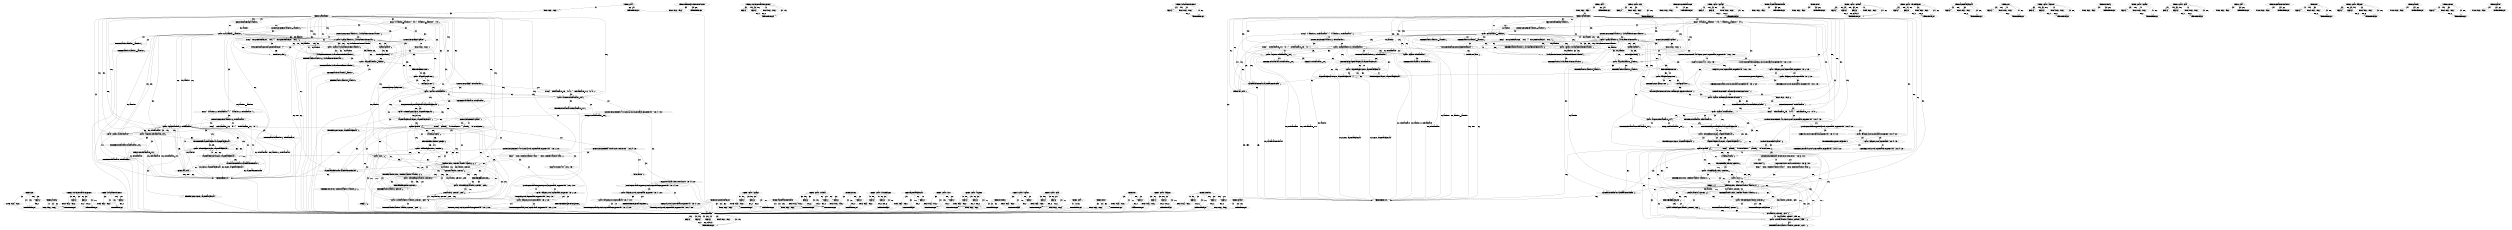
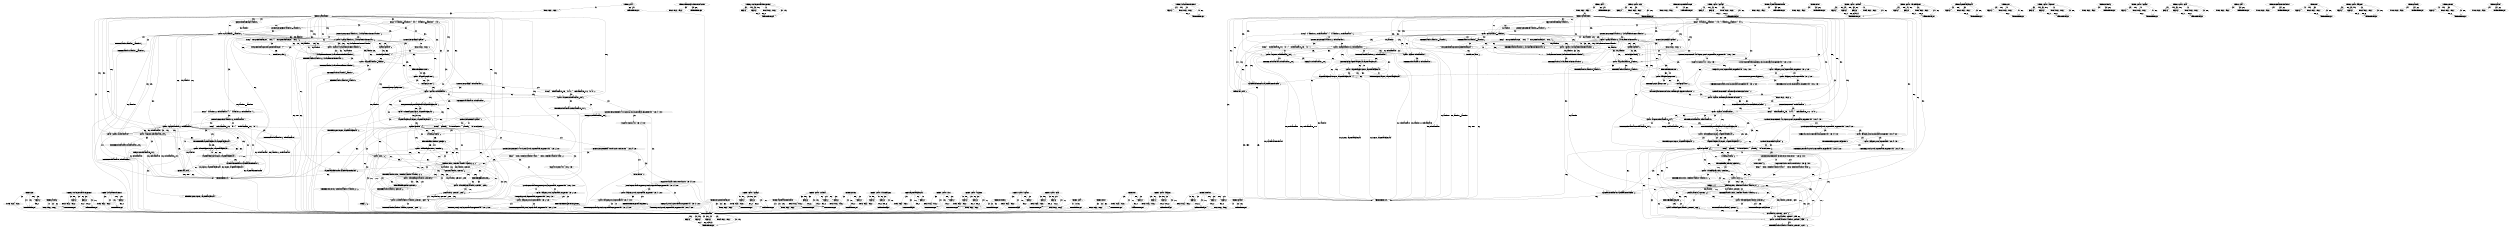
none -> (633, 123)
